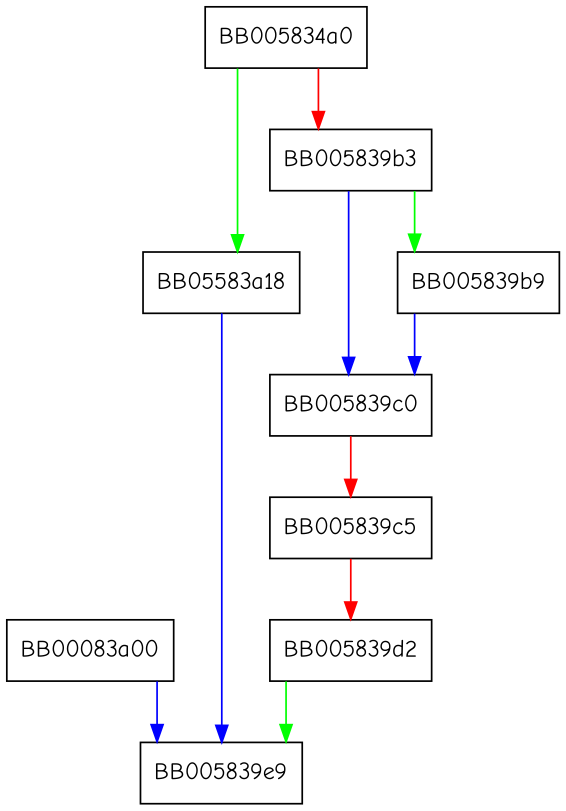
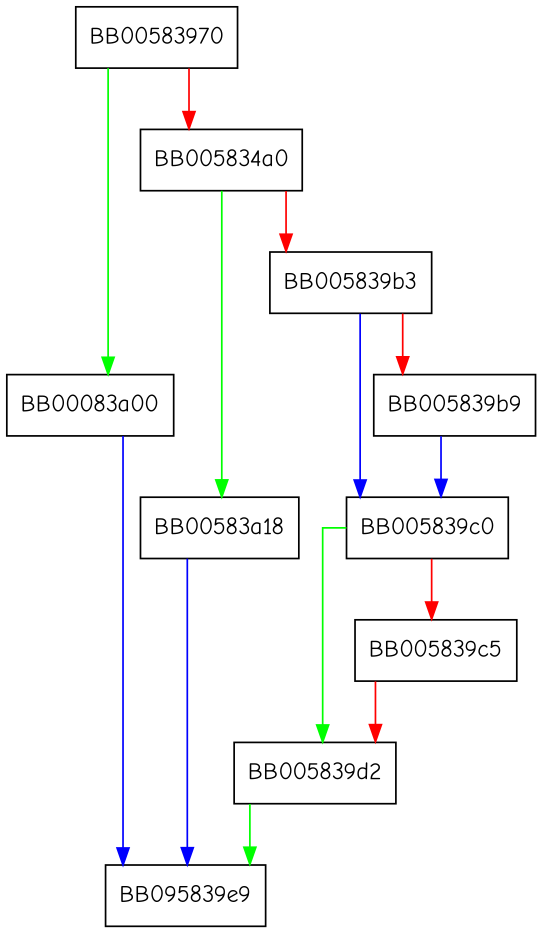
none -> (157, 37)
(415, 213) -> (403, 335)
(221, 283) -> (220, 528)
none -> (323, 615)
(221, 773) -> (186, 896)
